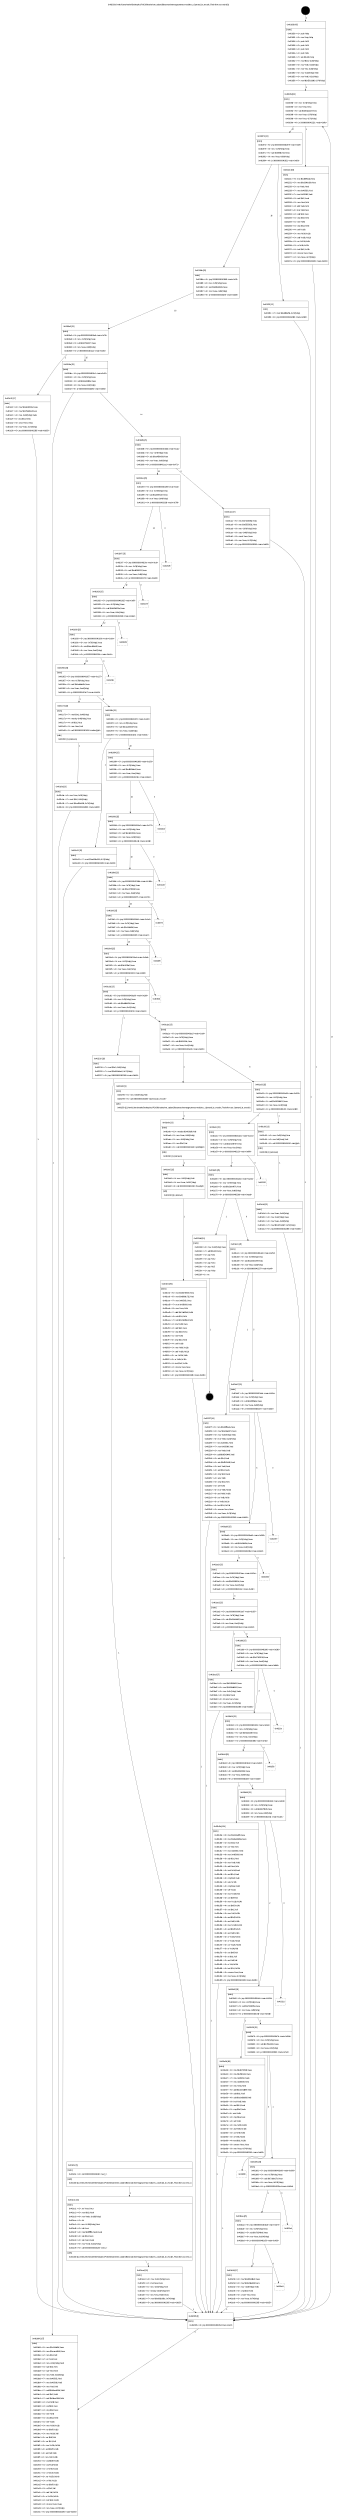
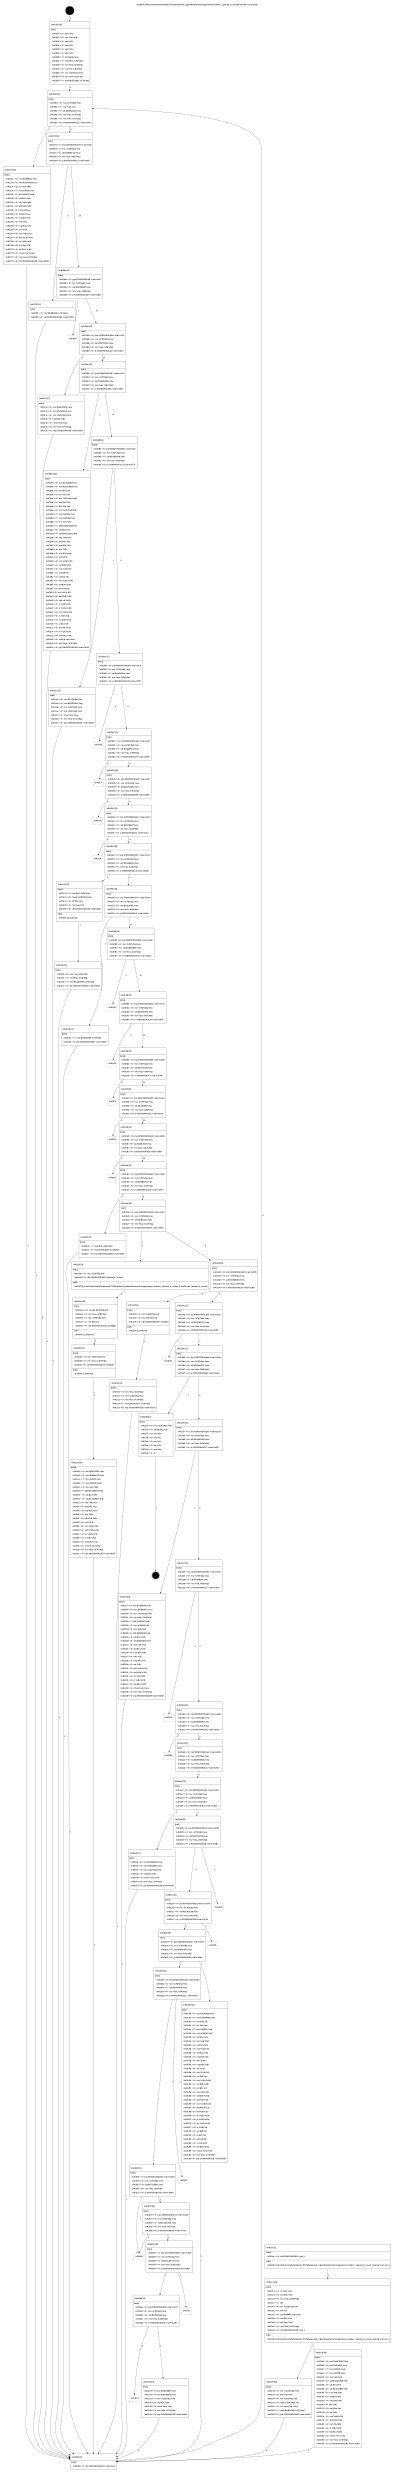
none -> (72, 339)
(242, 2037) -> (137, 2224)
(139, 2369) -> (47, 1560)
